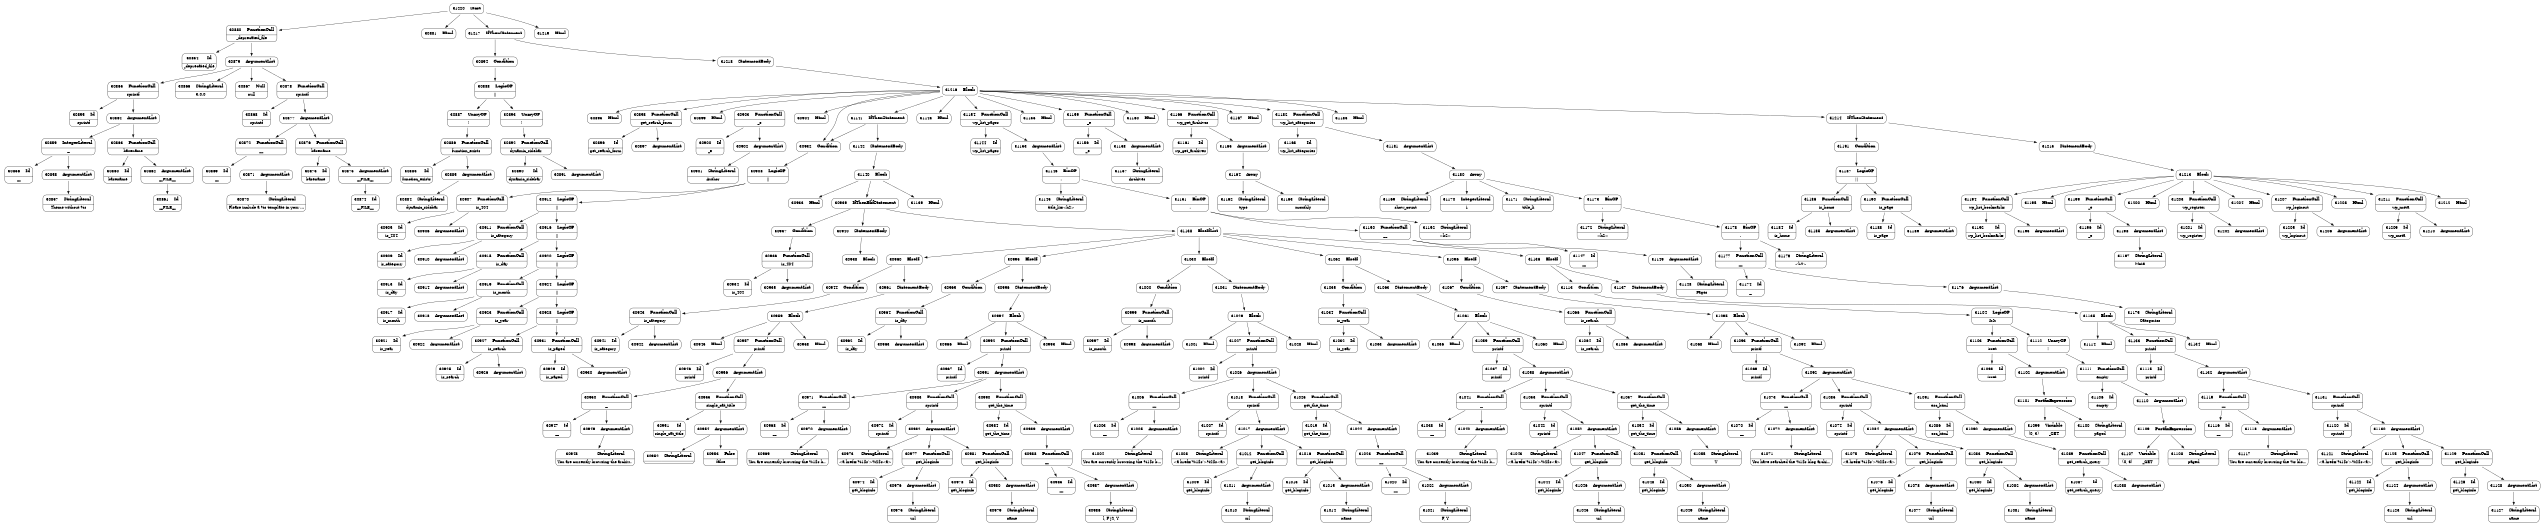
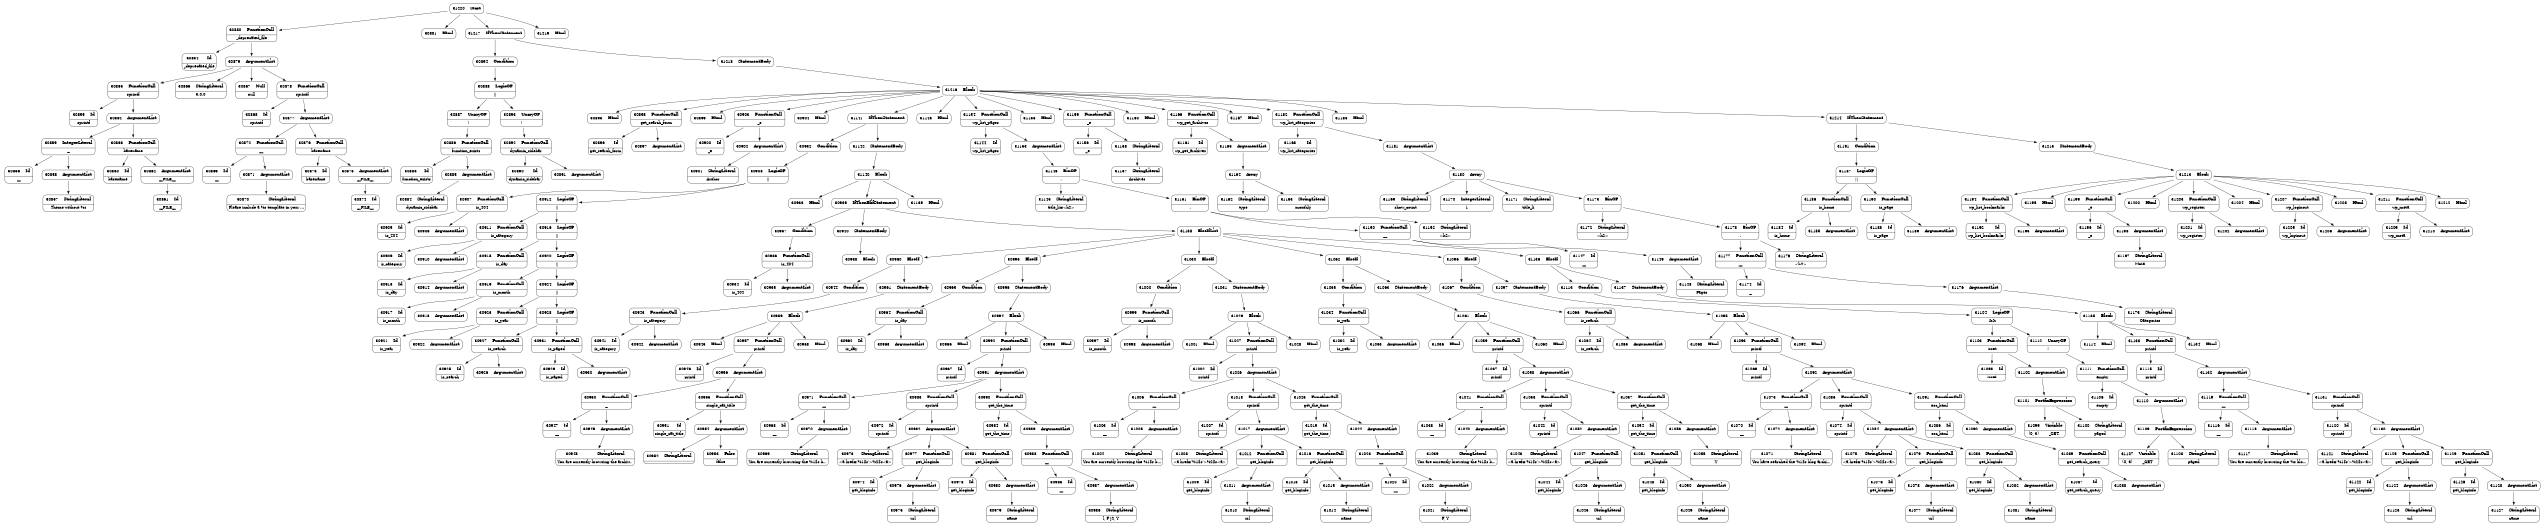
(845, 108) -> (865, 98)
(1146, 146) -> (1146, 146)
none -> (264, 161)
(1595, 440) -> none
